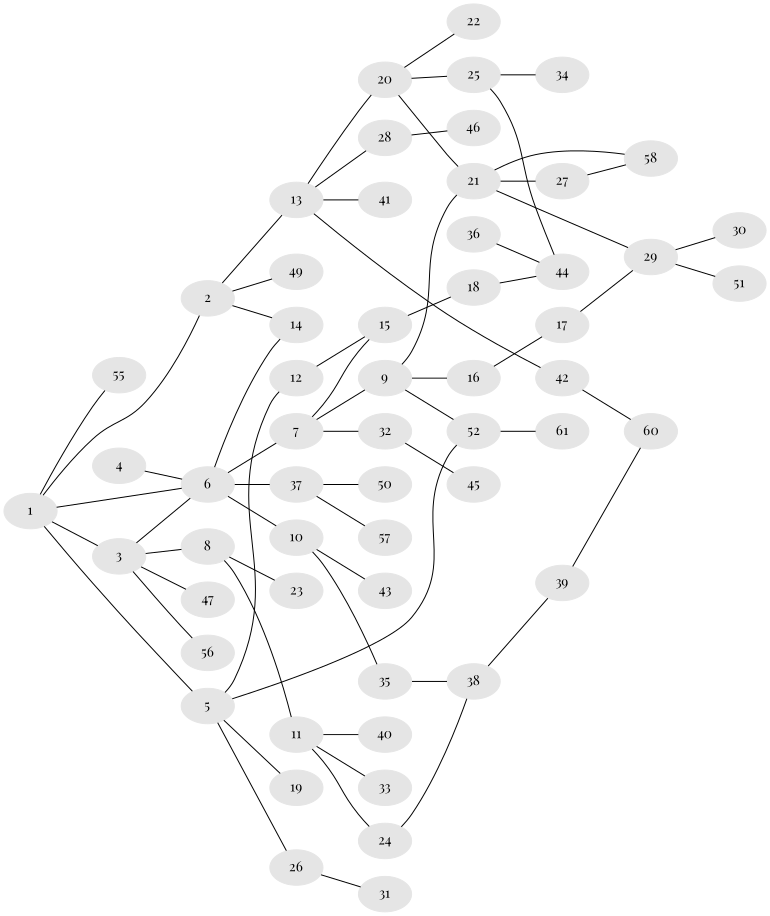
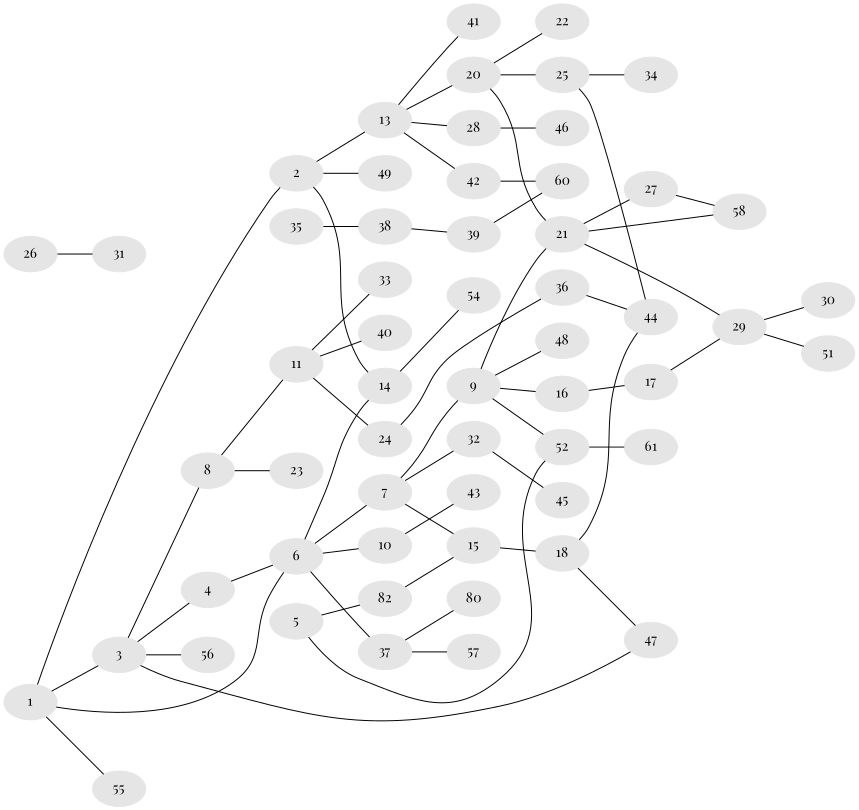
none -> (474, 295)
none -> (562, 341)
(296, 378) -> (385, 599)
(385, 484) -> (474, 599)
(163, 521) -> (163, 622)
none -> (607, 597)
(349, 606) -> none
(117, 610) -> none
(439, 766) -> (459, 350)
(252, 787) -> none
(296, 788) -> none
